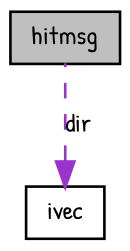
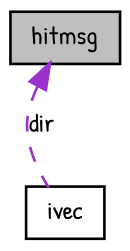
(65, 112) -> (28, 138)
